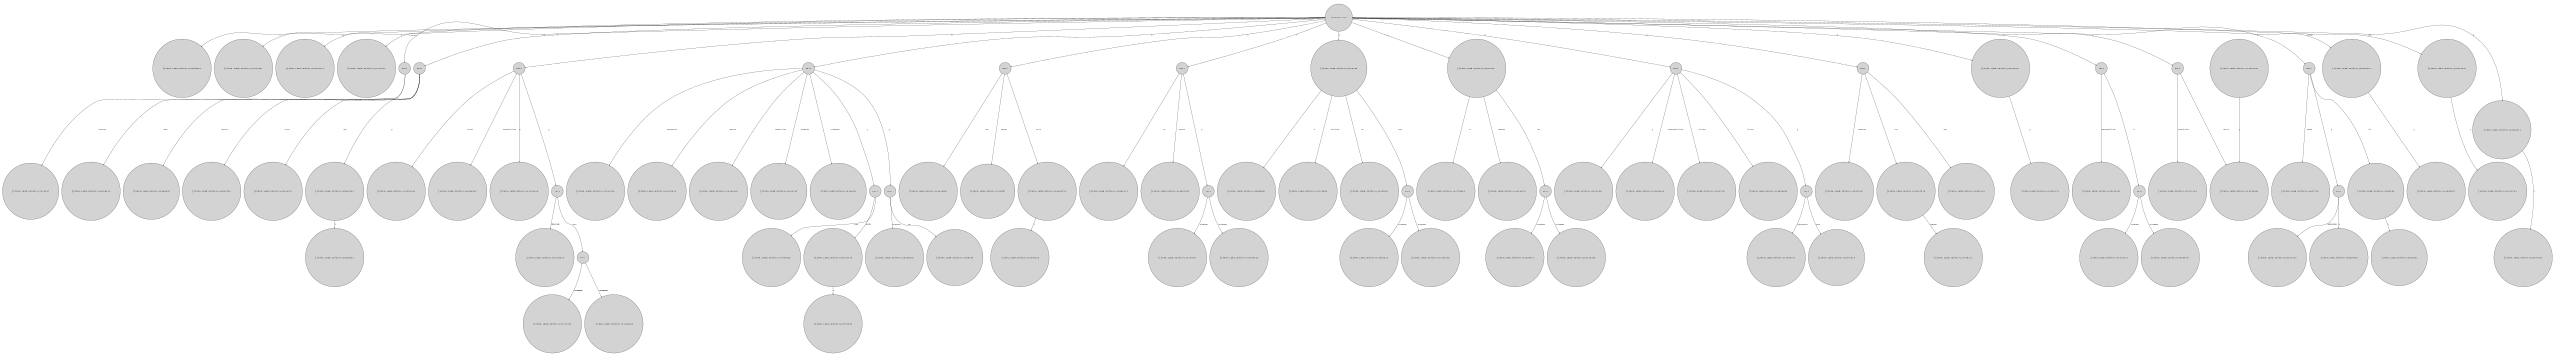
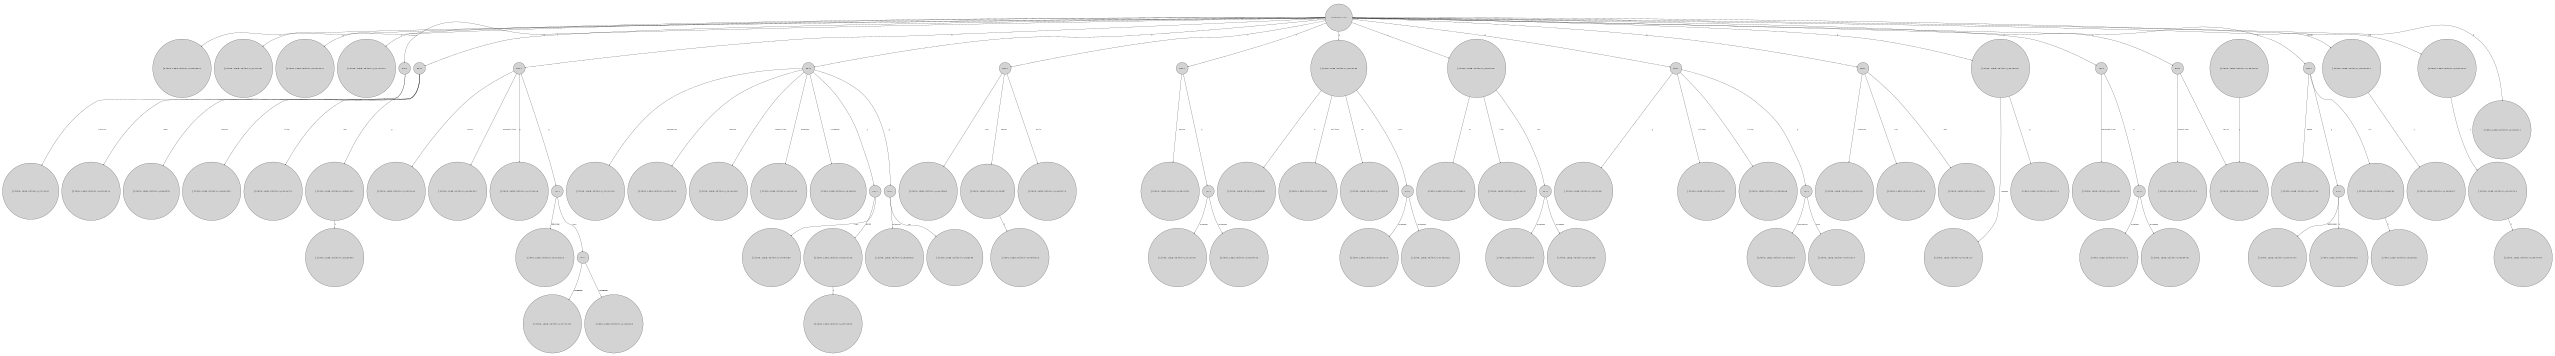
(1501, 130) -> (1501, 130)
(2533, 189) -> (2510, 224)
(1109, 191) -> none
(1645, 191) -> none
(1034, 224) -> (1003, 223)
(1929, 224) -> (2000, 173)
